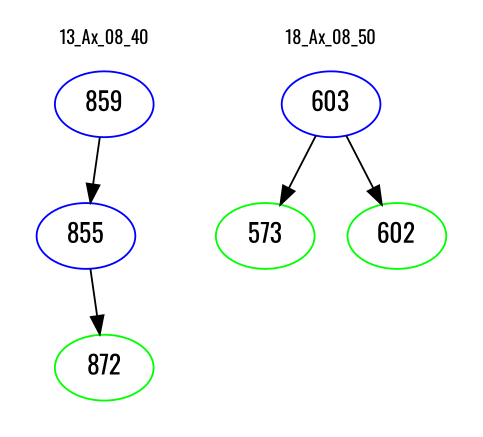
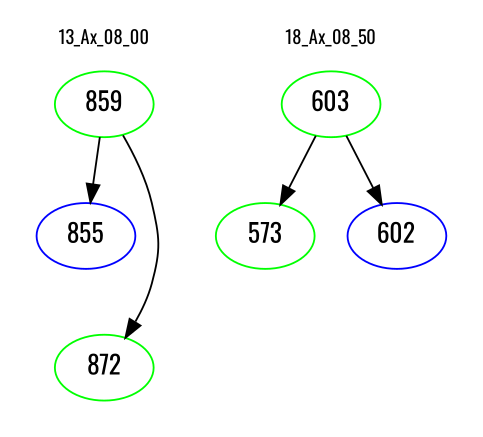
(104, 39) -> (104, 39)
(104, 104) -> (104, 104)
(331, 104) -> (331, 104)
(397, 236) -> (397, 236)
(94, 292) -> (157, 227)
